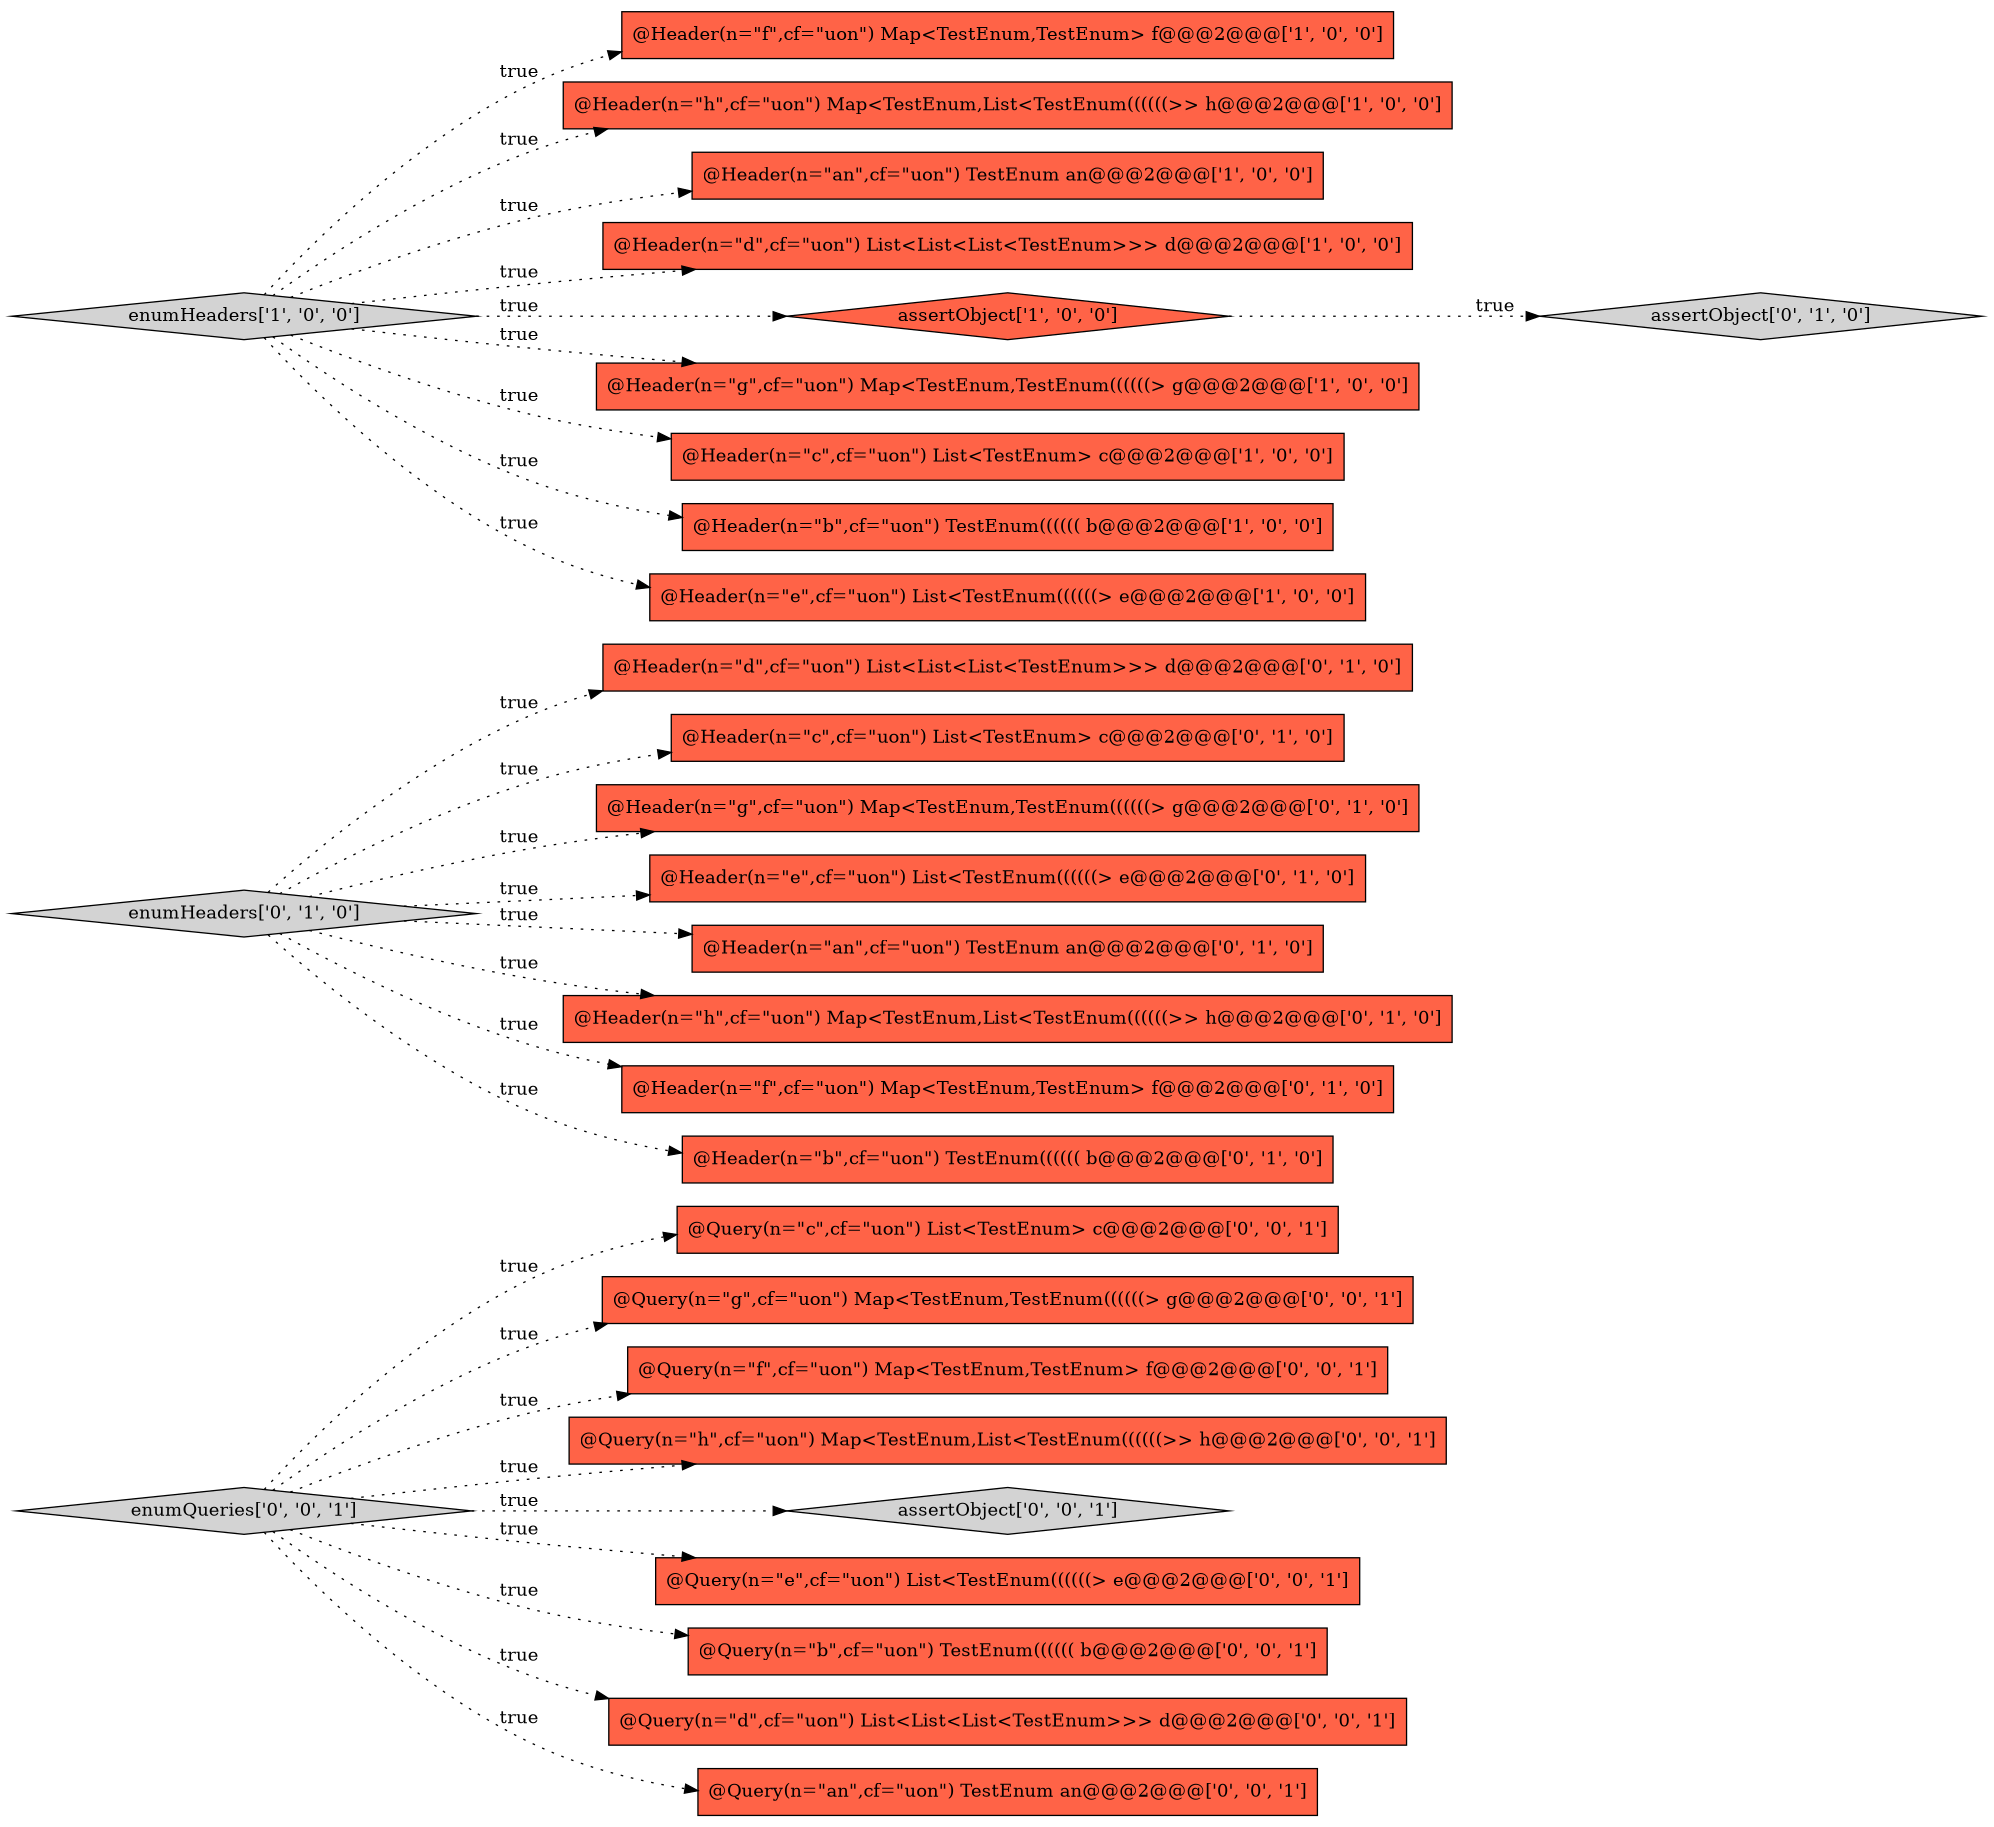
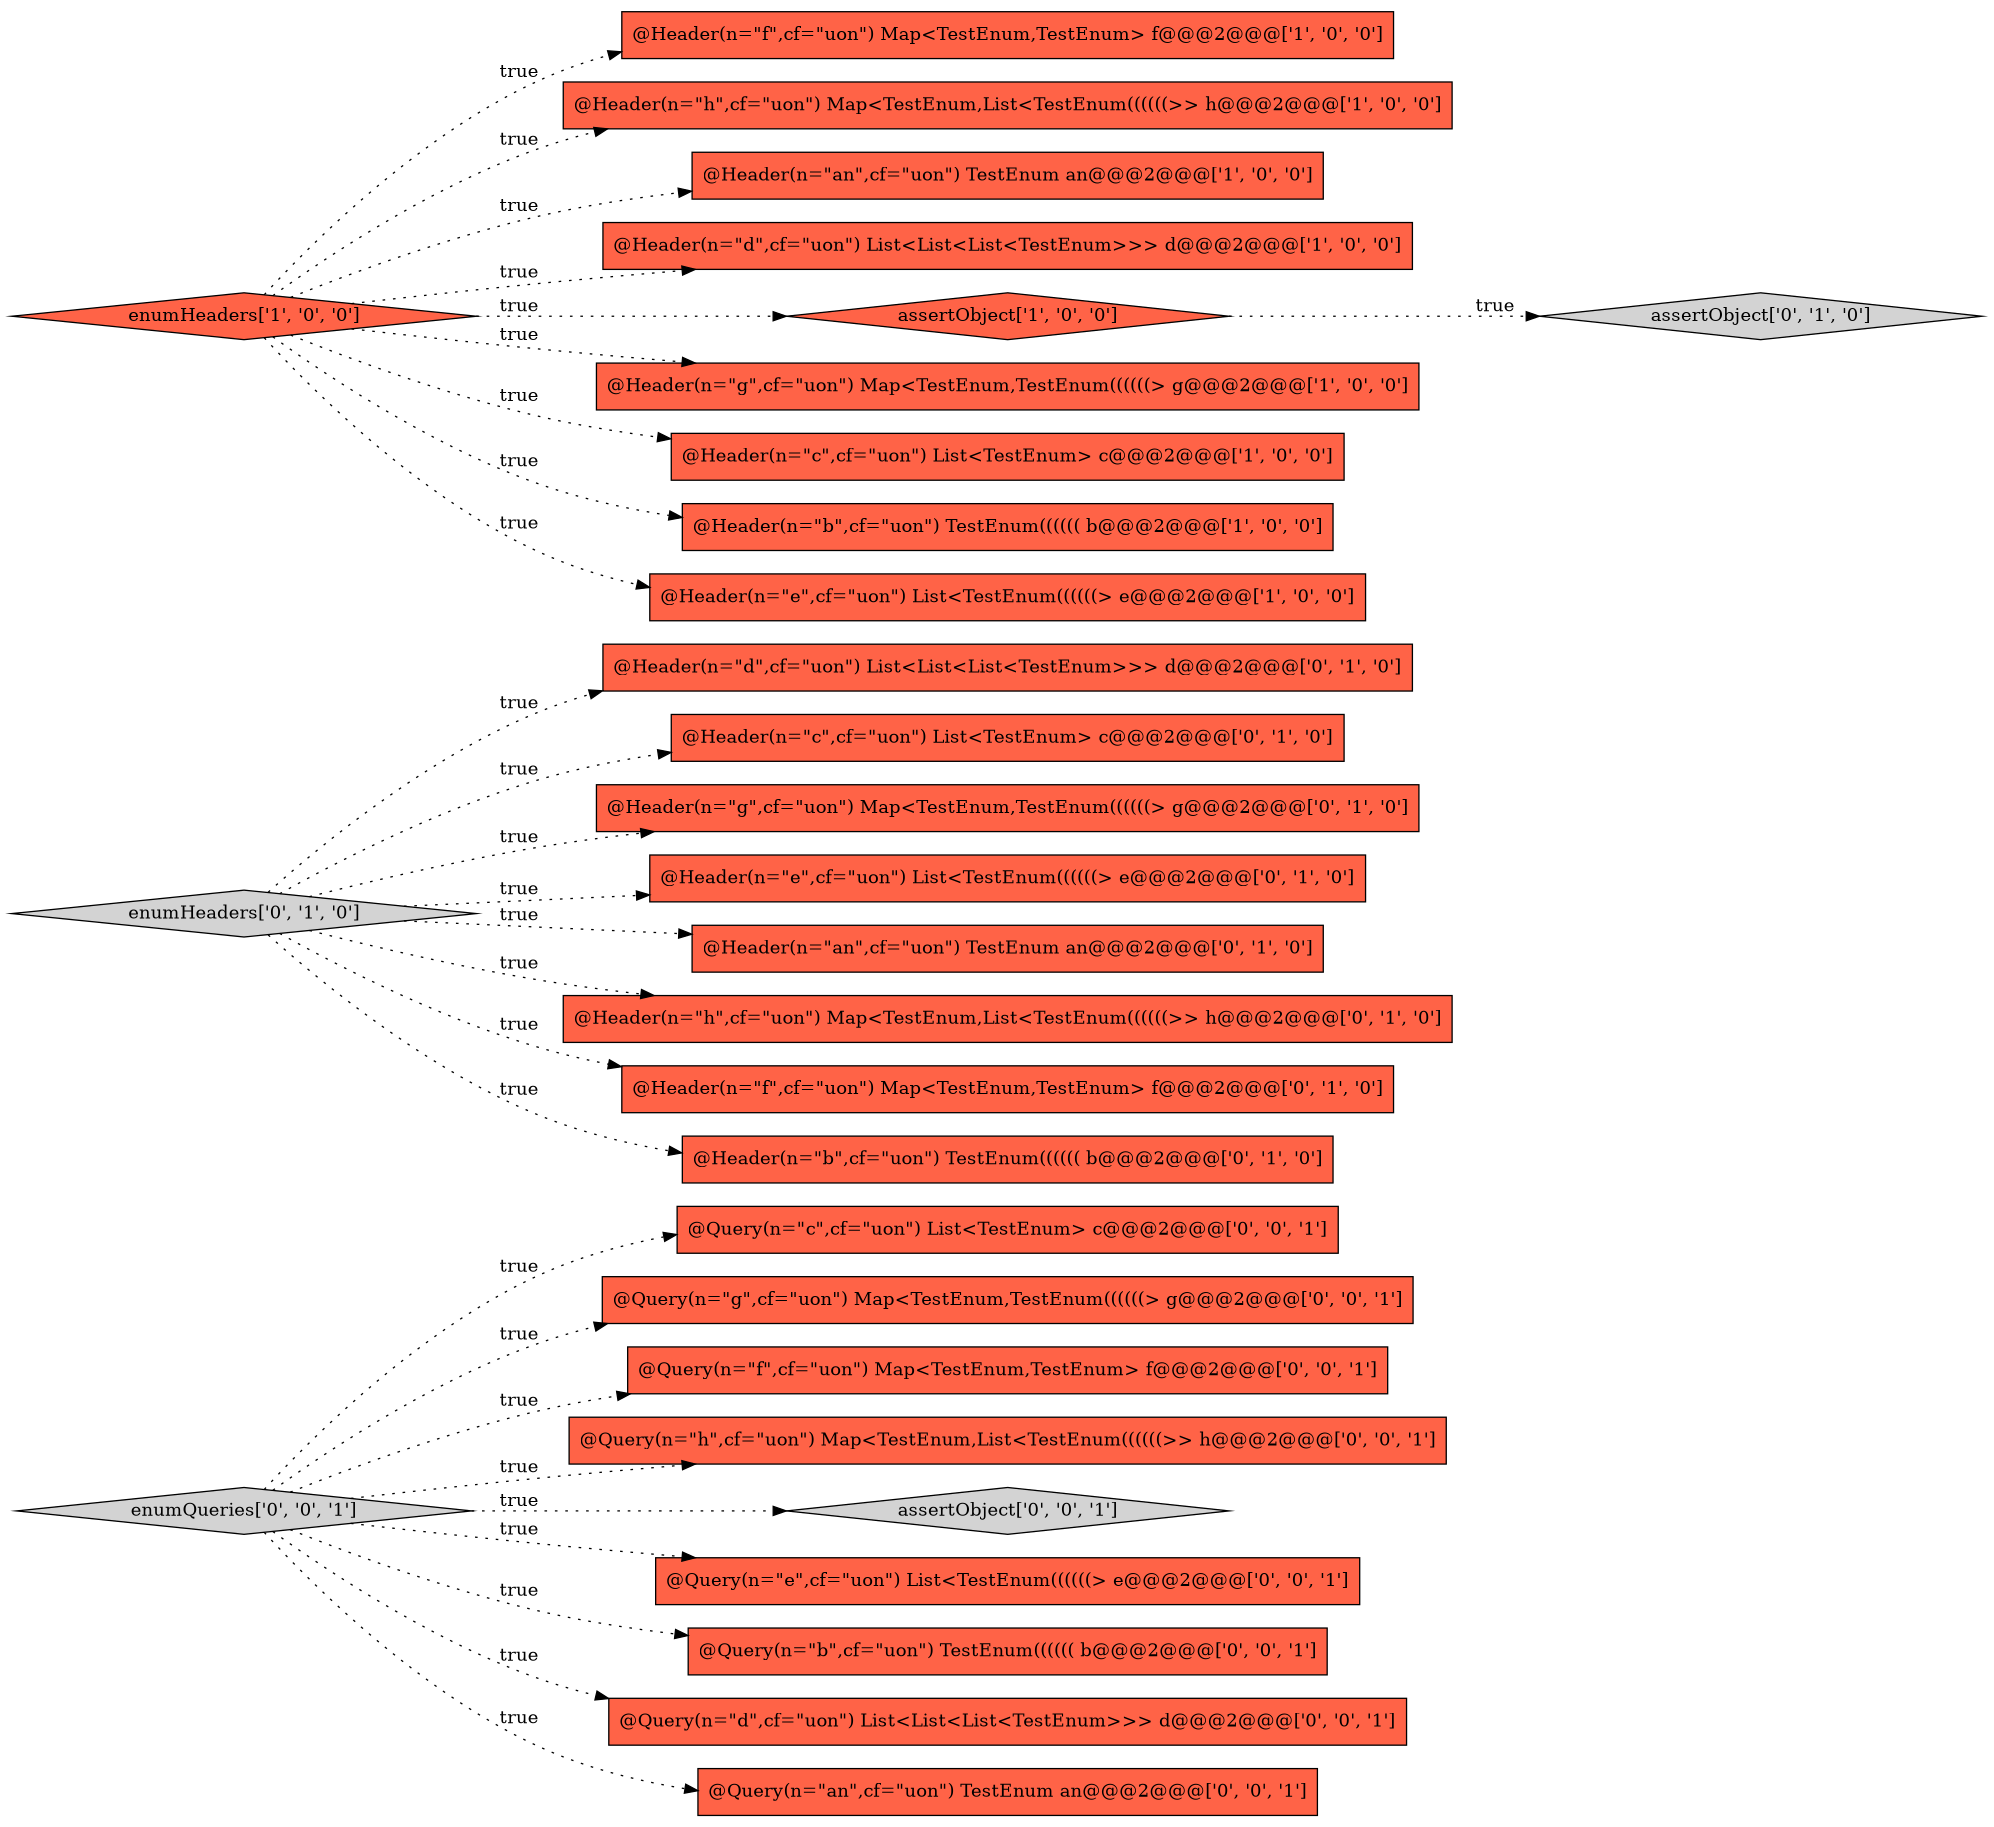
(244, 316) -> (244, 316)
